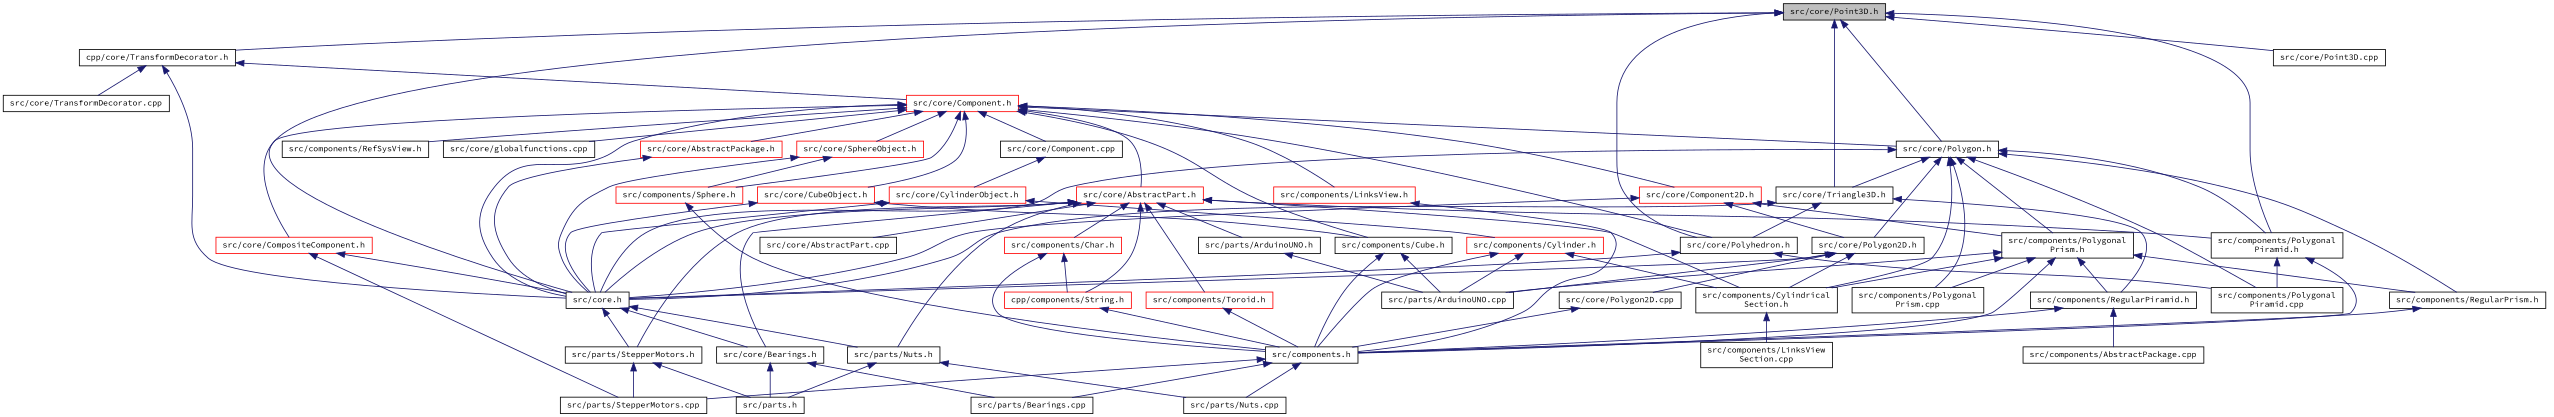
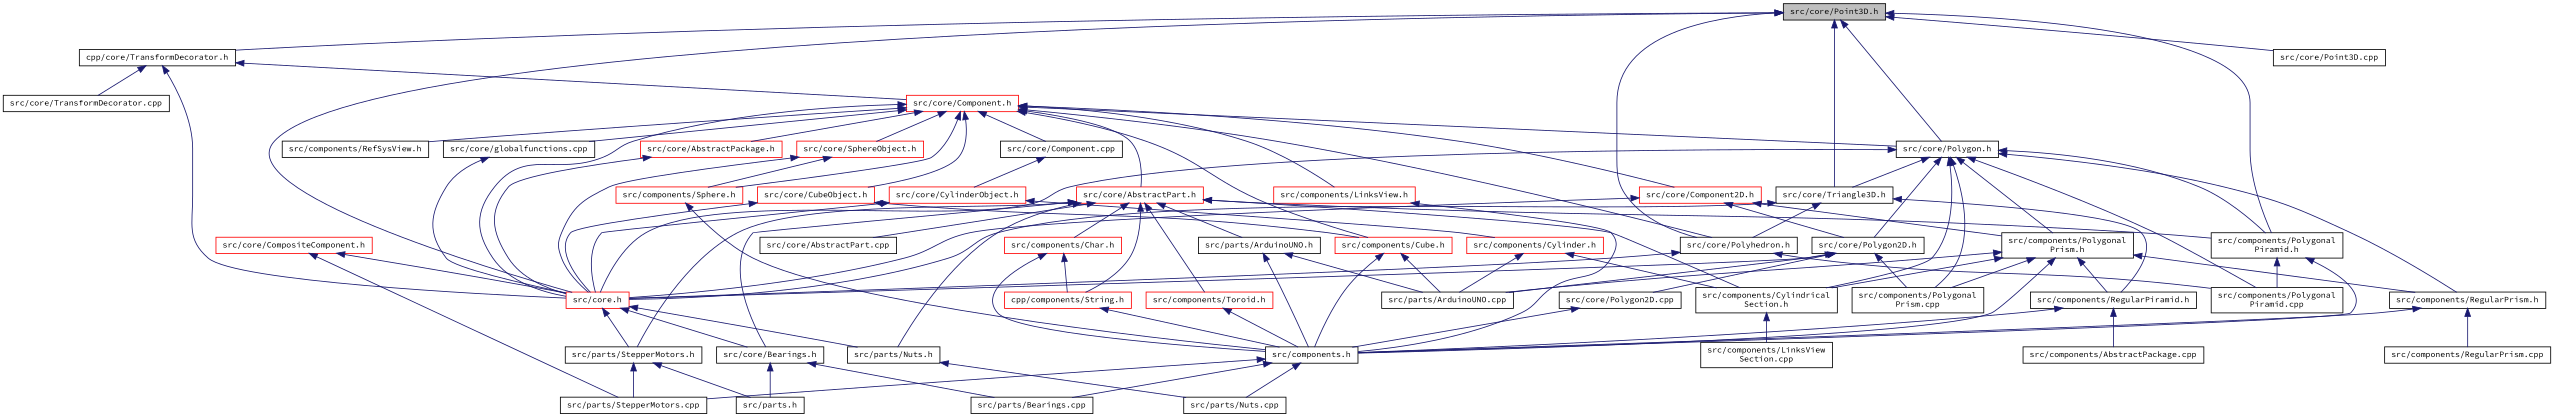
(533, 116) -> none
(730, 224) -> (448, 259)
(1394, 245) -> (1394, 245)
(1818, 272) -> (1900, 281)
(1378, 286) -> (1288, 304)
(598, 300) -> (598, 300)
none -> (2468, 355)
(828, 382) -> none
